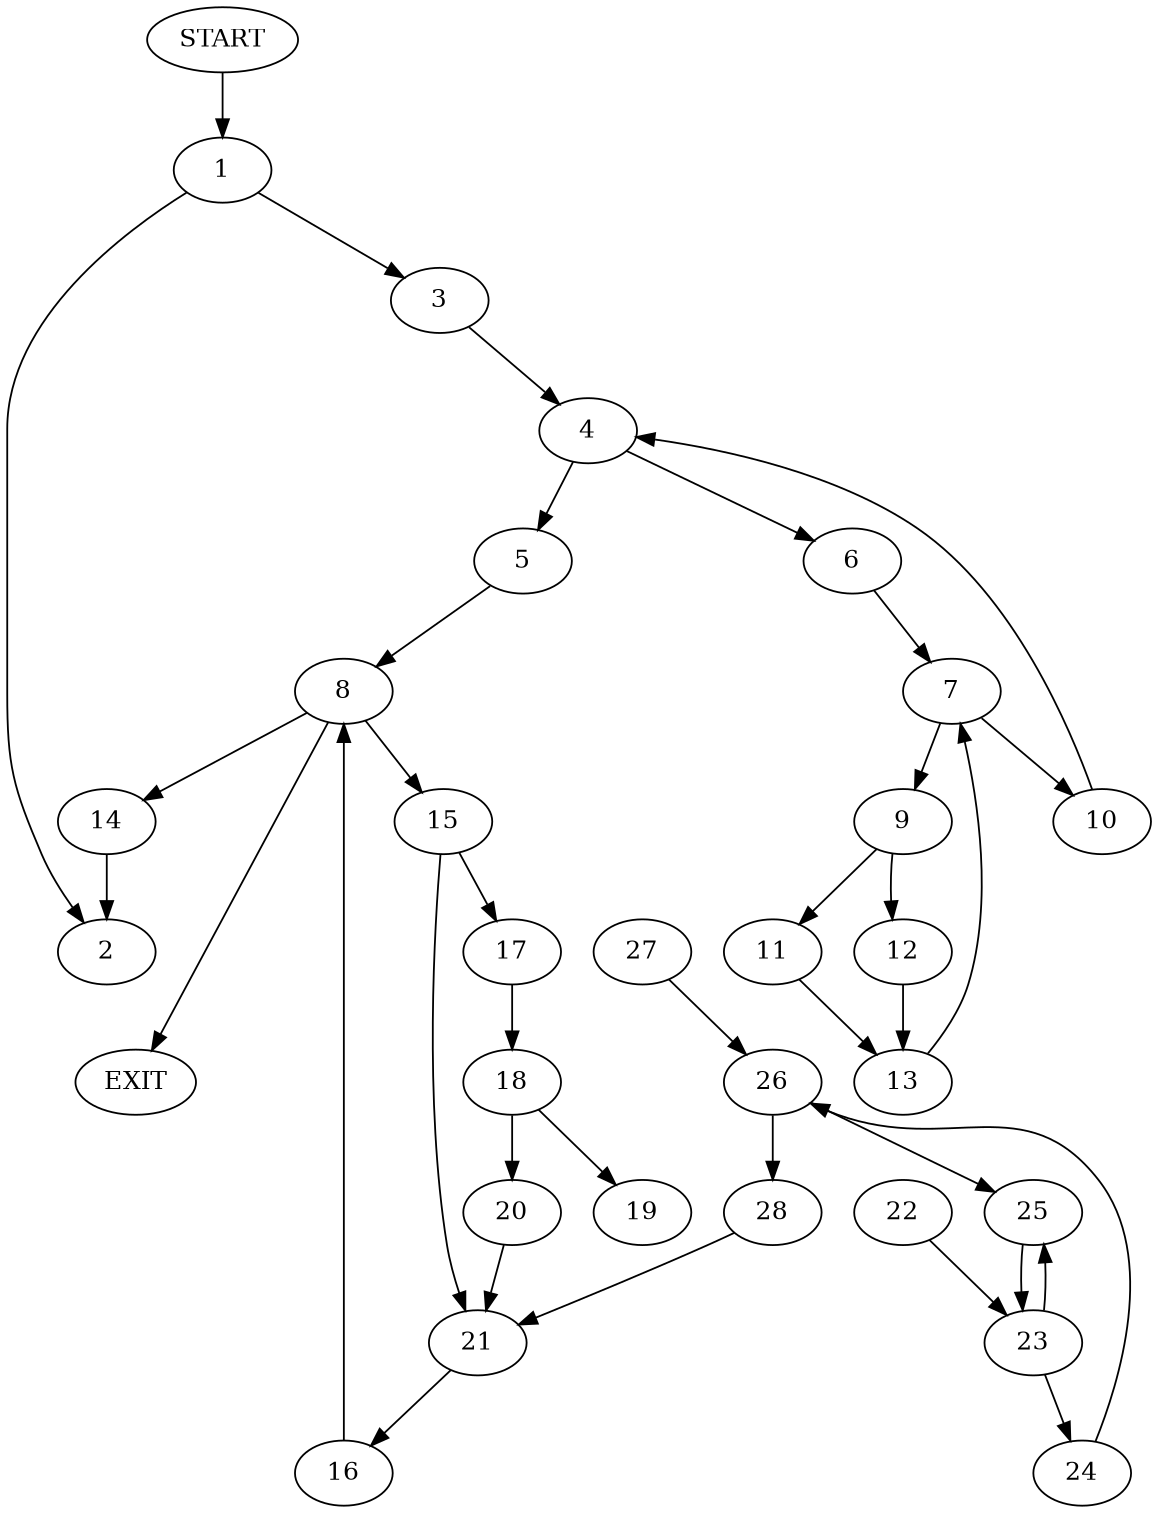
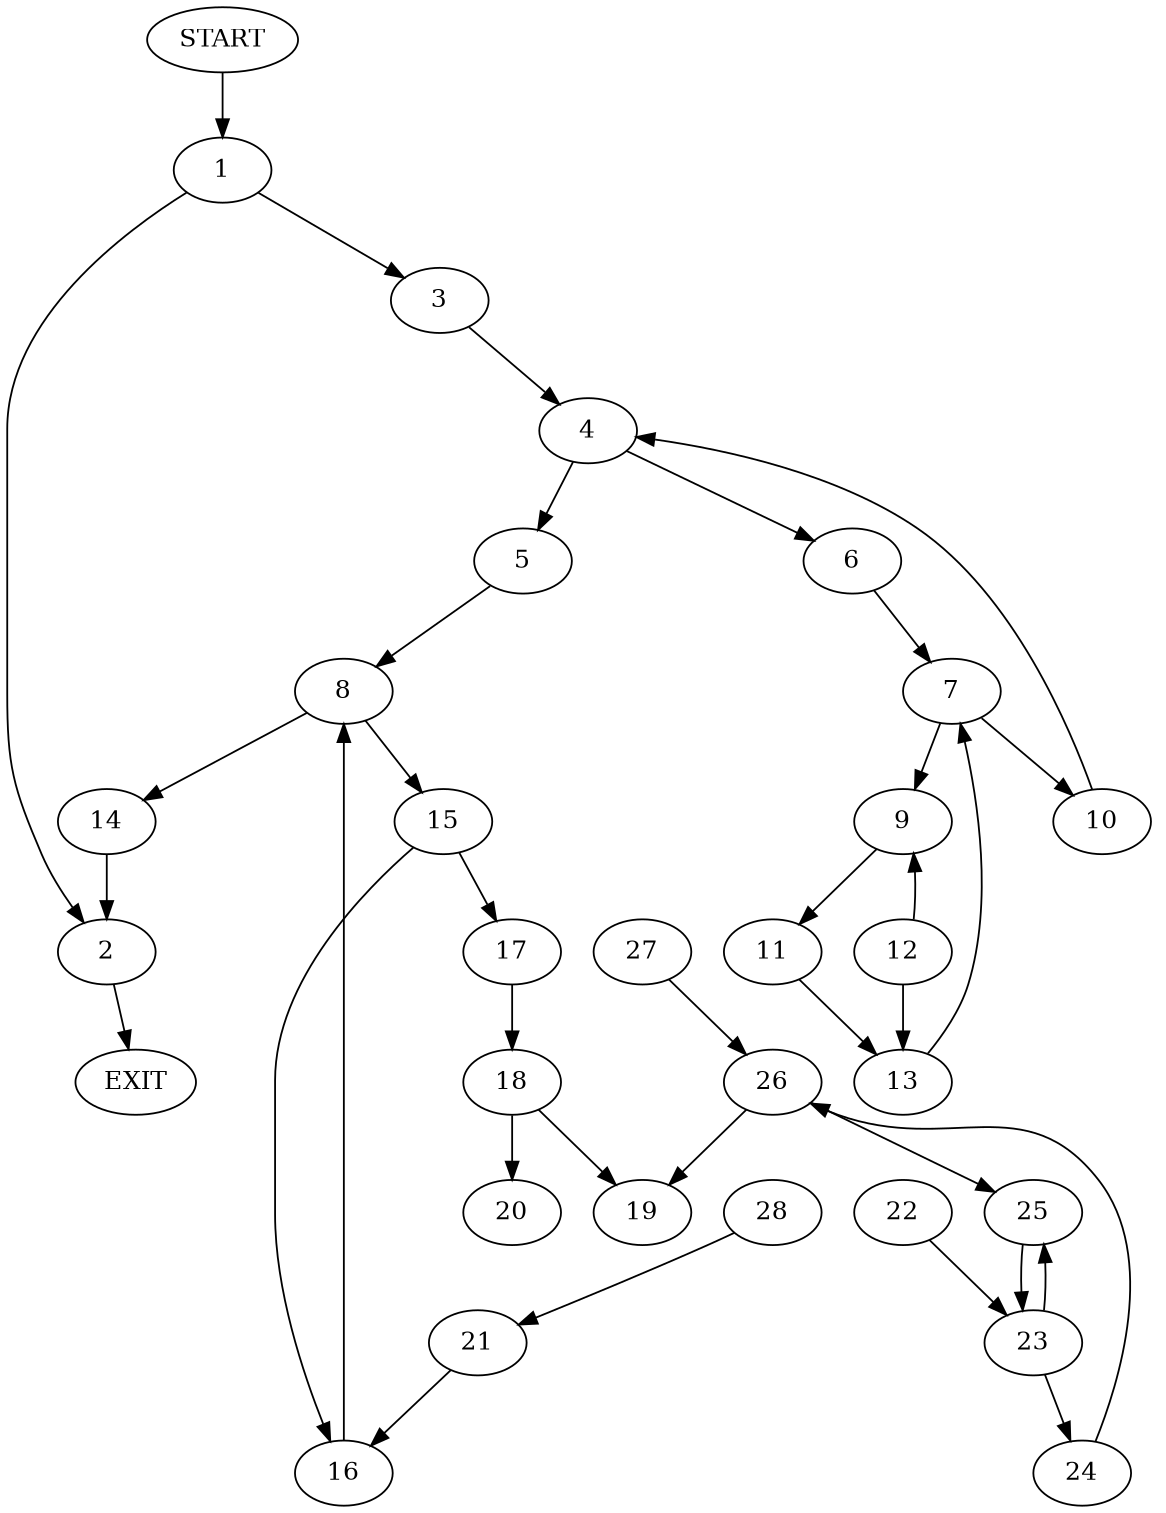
(891, 877) -> (915, 896)
(244, 878) -> (119, 1008)
(433, 1075) -> (275, 1116)
(773, 1138) -> (714, 1141)
(497, 1269) -> none
